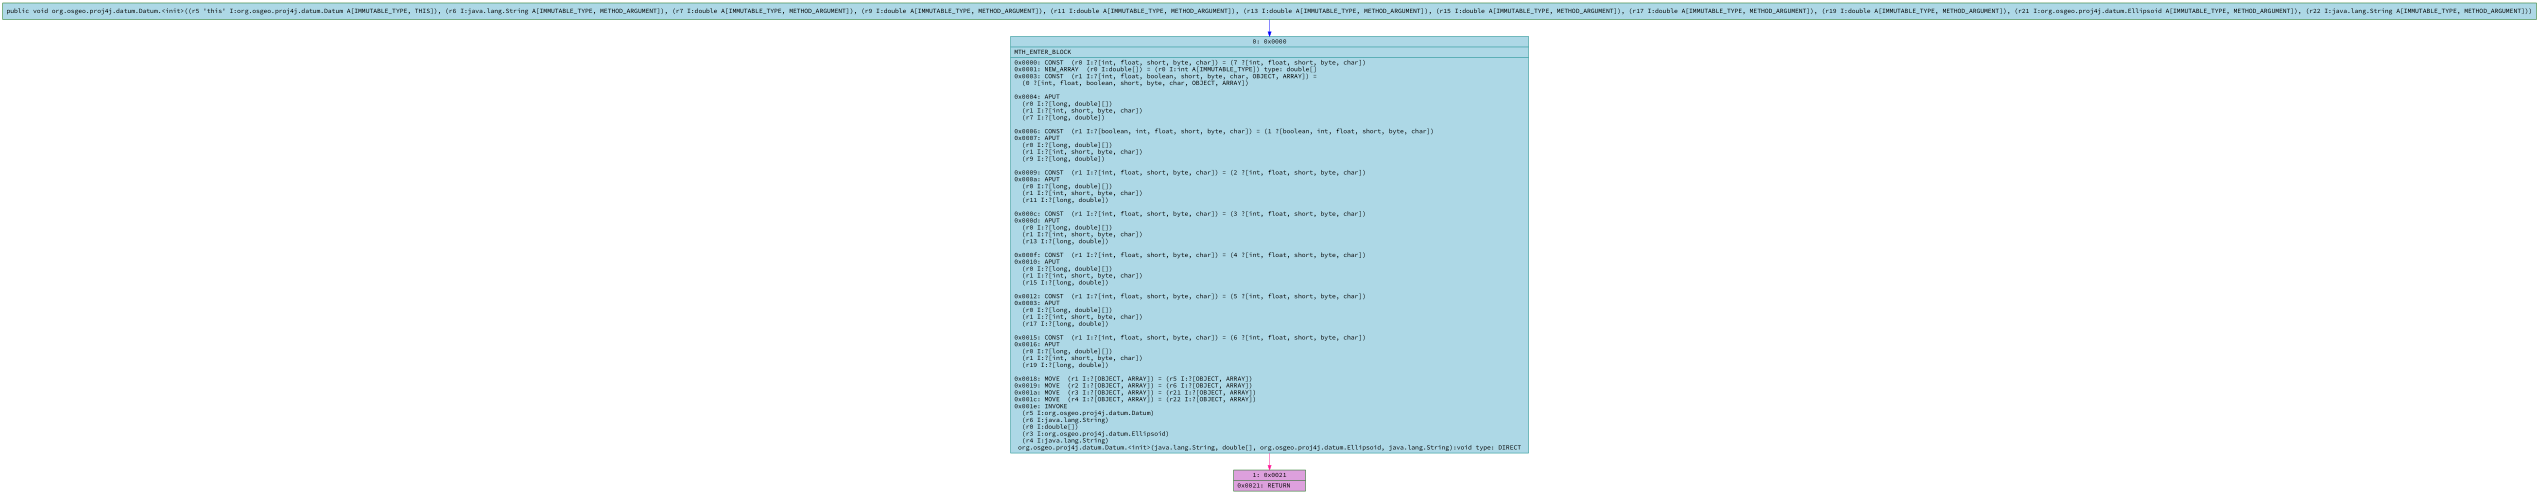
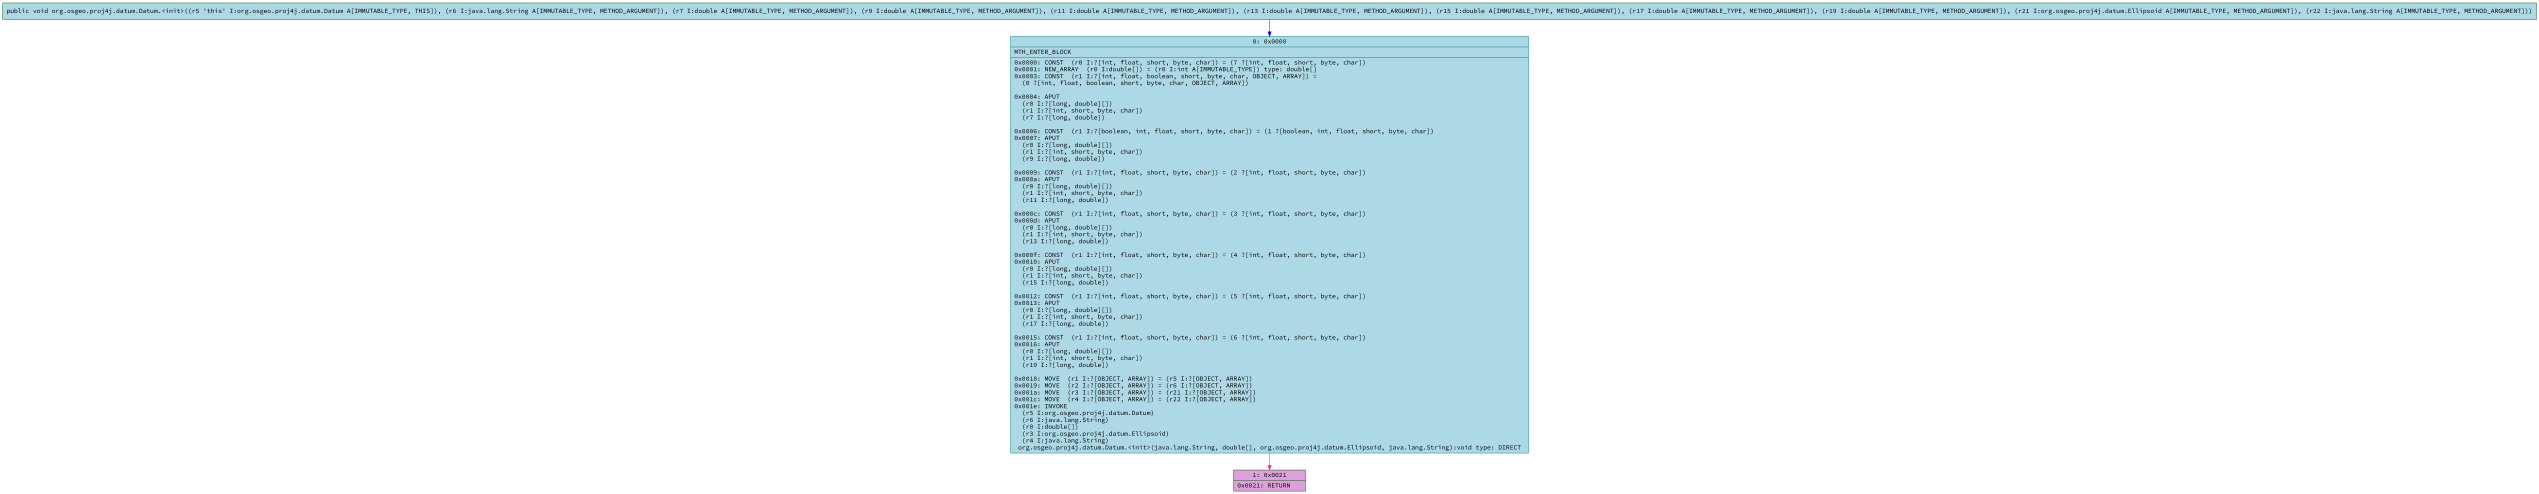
(1041, 303) -> (1041, 303)
